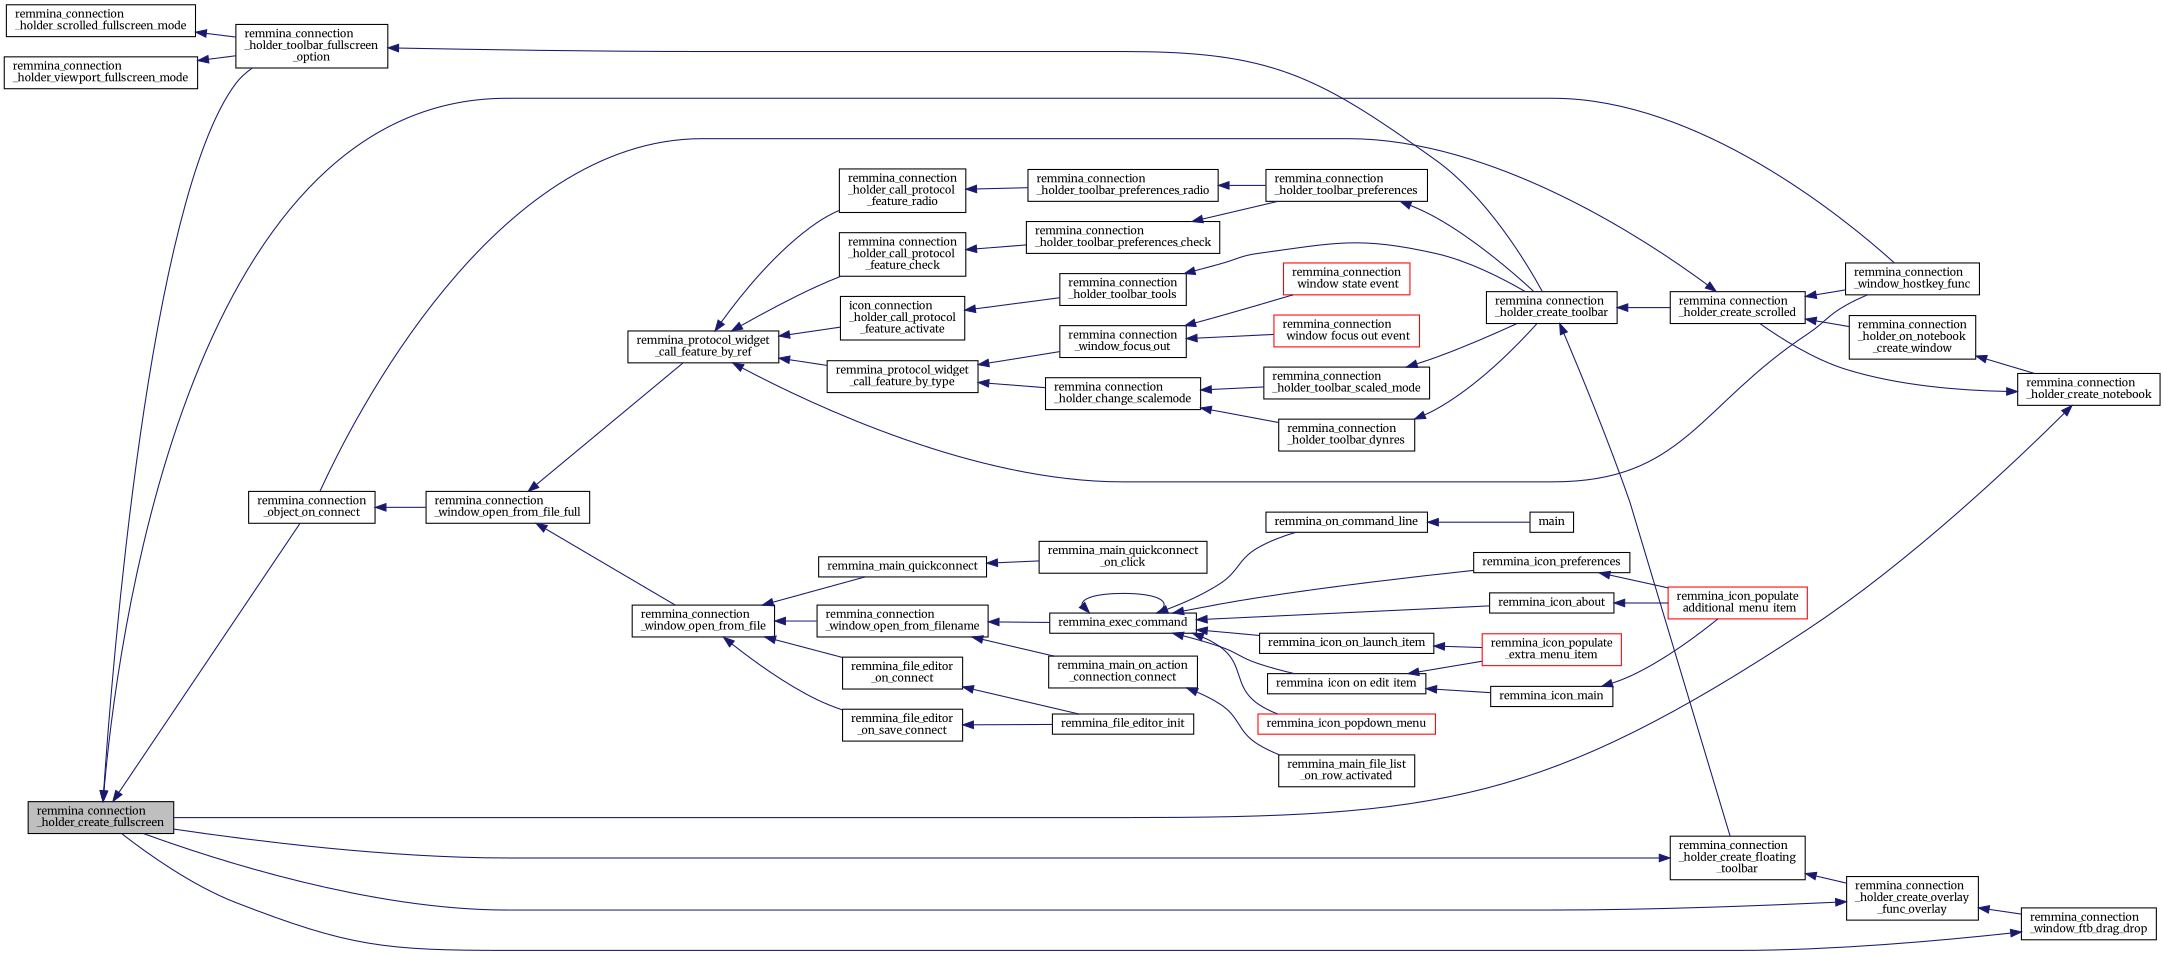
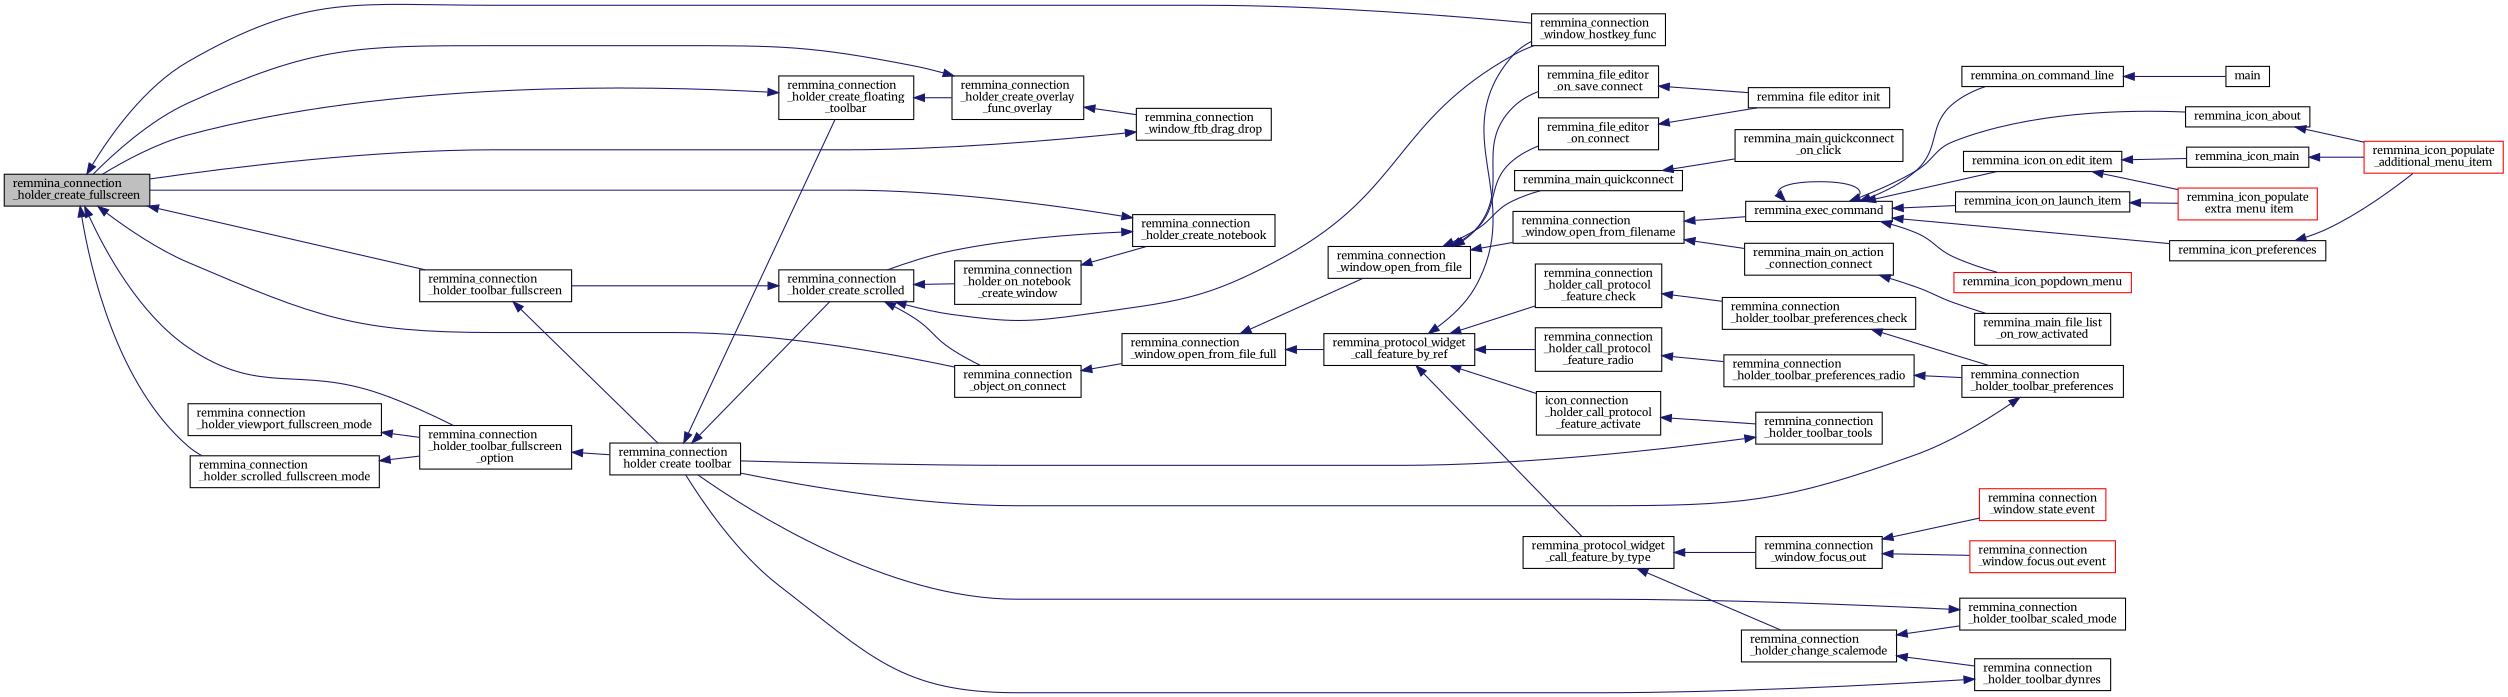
none -> (496, 286)
none -> (120, 348)
